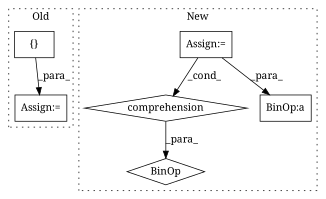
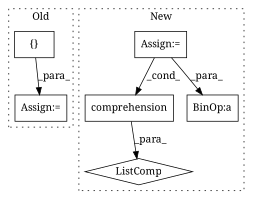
(166, 108) -> (129, 108)
(166, 172) -> (139, 172)
